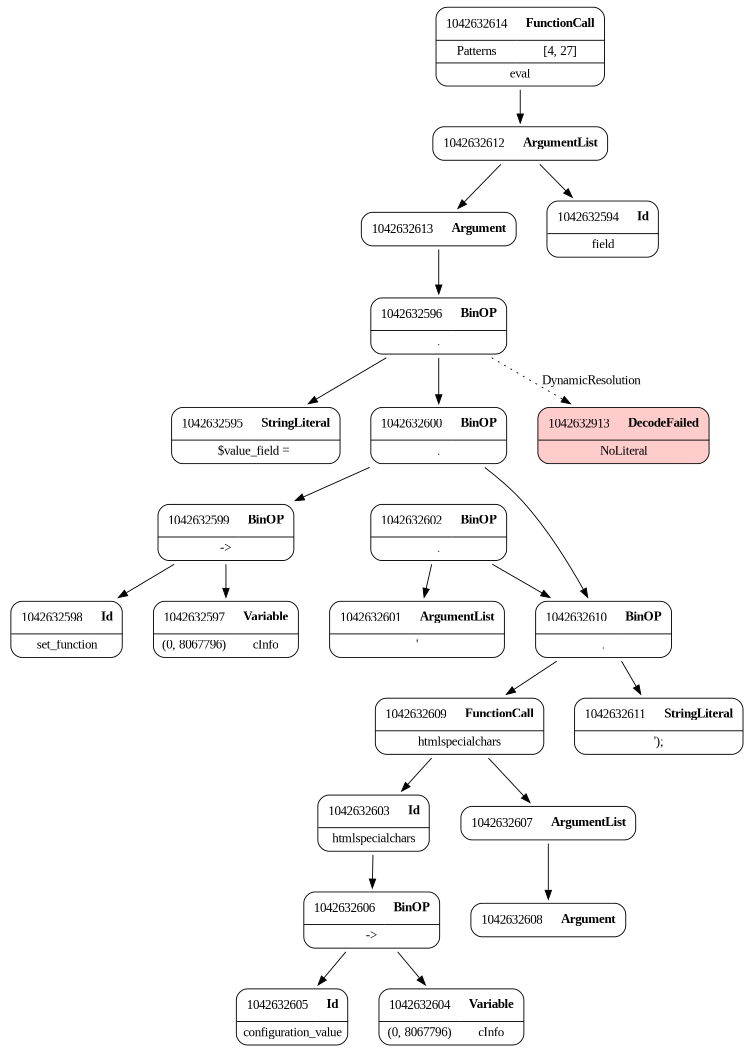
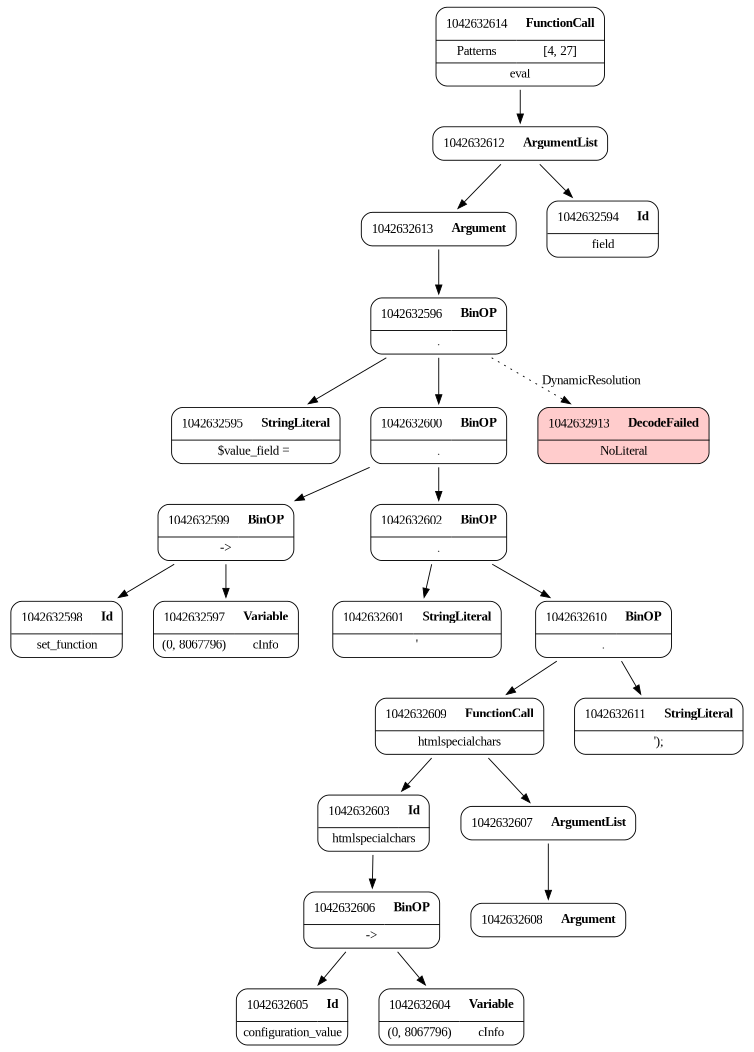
(541, 523) -> (439, 479)
(457, 617) -> (457, 617)
